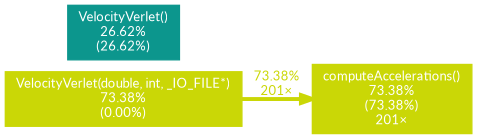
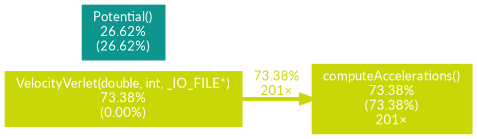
(124, 33) -> (124, 33)
